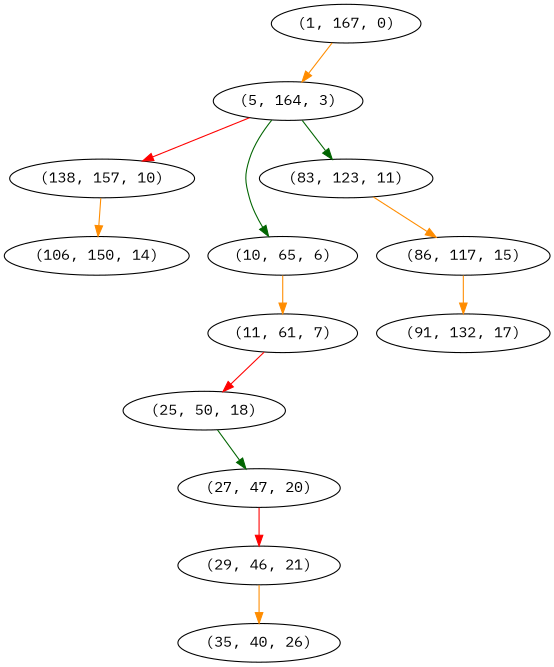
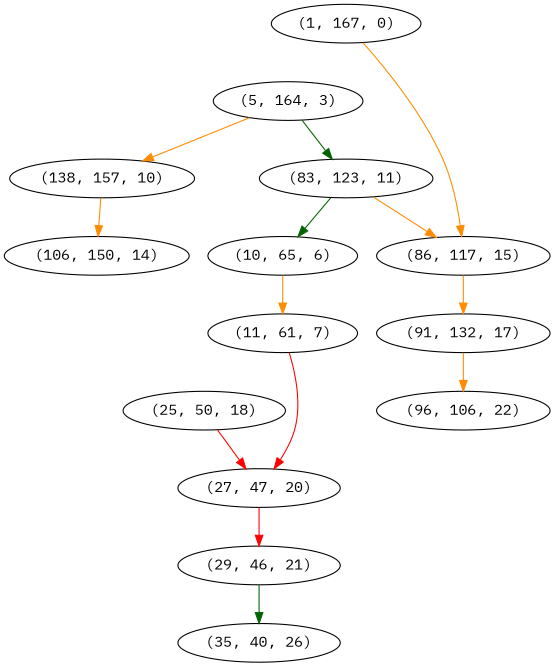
(320, 58) -> (426, 127)
(201, 137) -> (201, 137)
(246, 172) -> (318, 213)
(248, 368) -> (298, 407)
none -> (463, 411)
(229, 445) -> (229, 445)
(259, 599) -> (259, 599)
